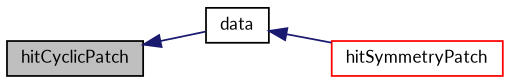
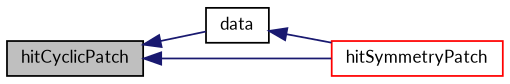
none -> (246, 58)
